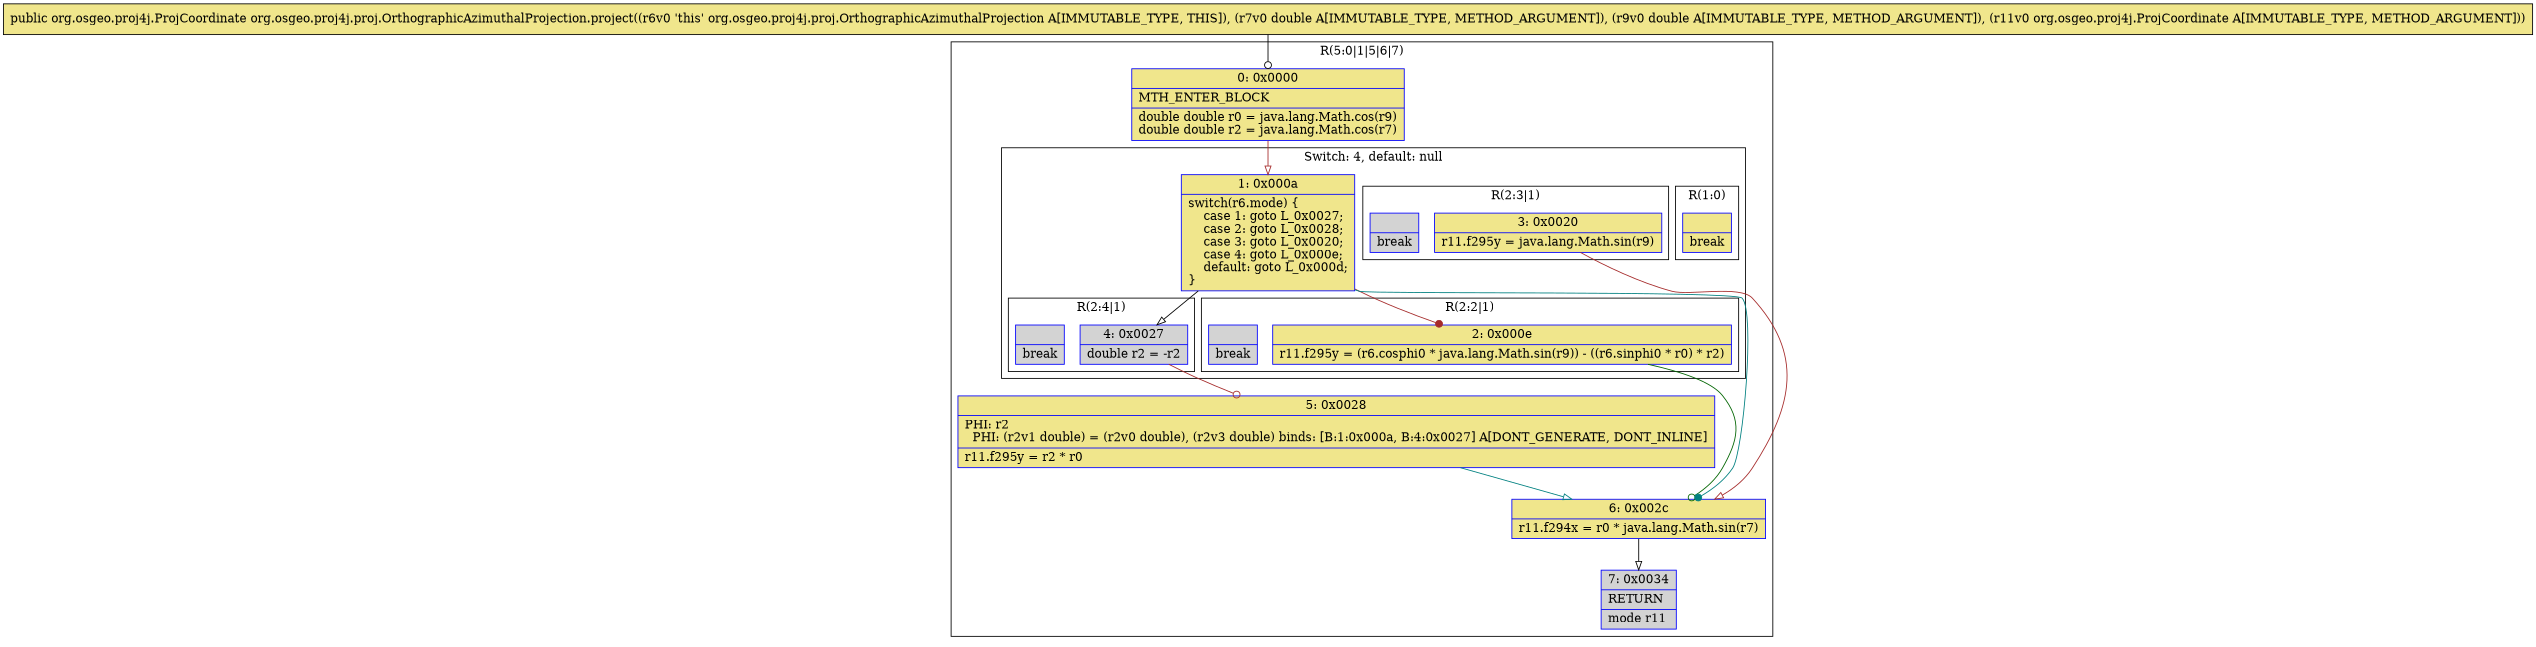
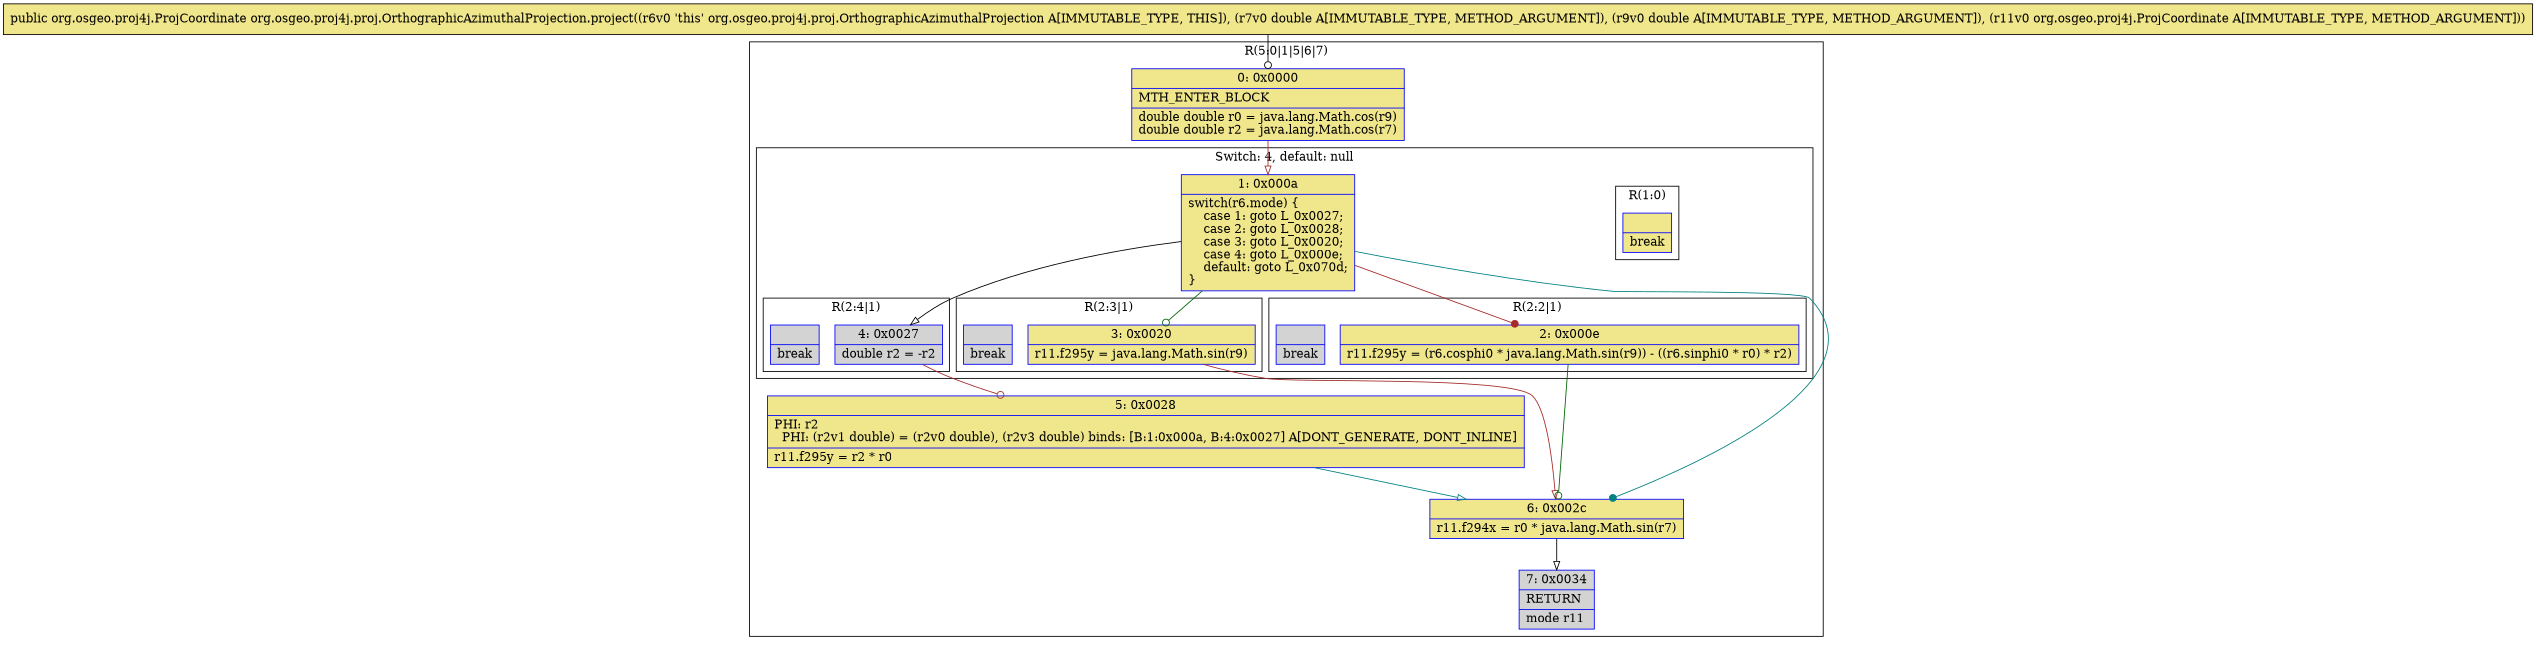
(1268, 268) -> (1268, 268)
none -> (1185, 306)
